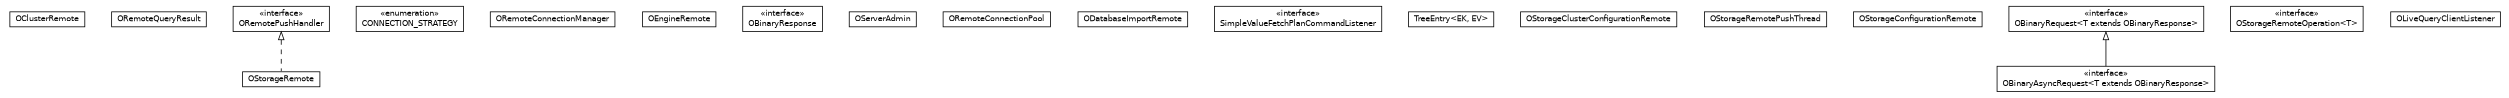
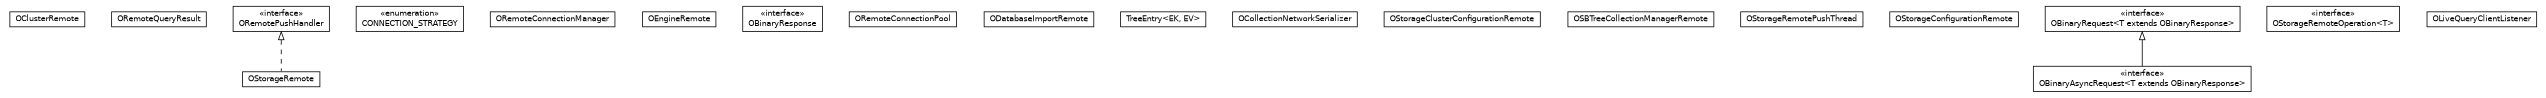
(882, 19) -> none
none -> (1295, 19)
(1298, 19) -> none
none -> (1640, 19)
